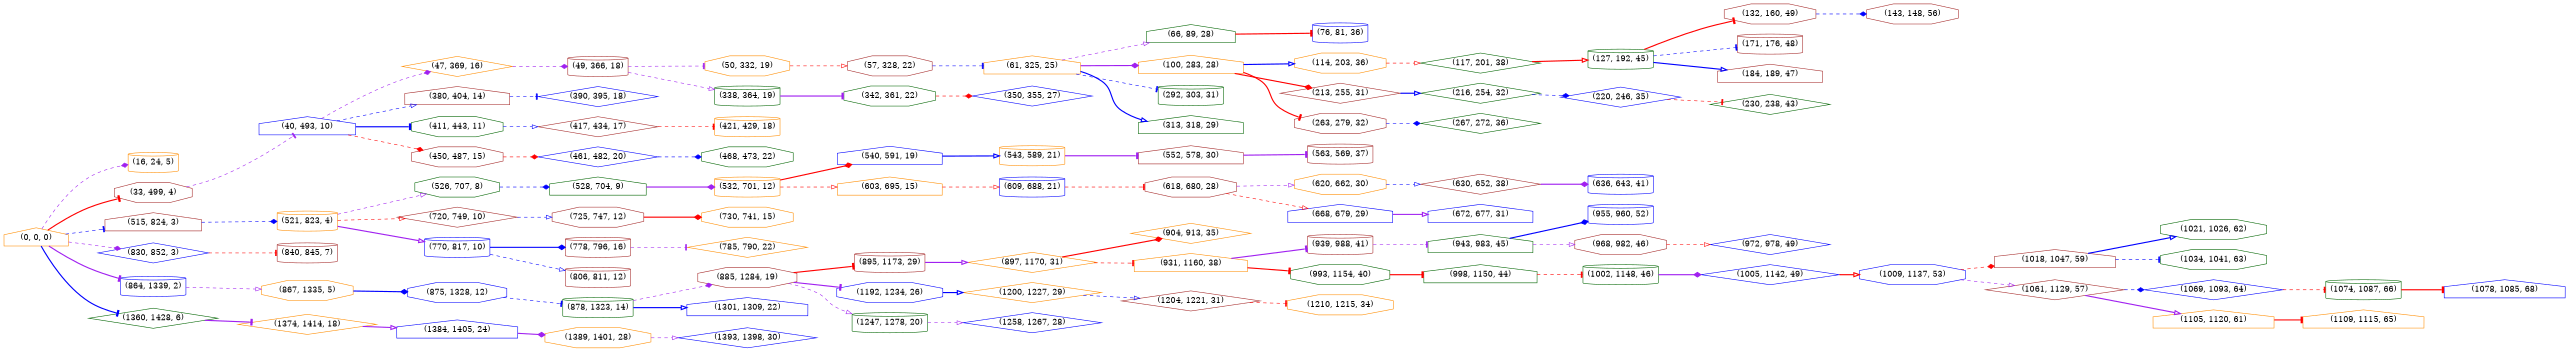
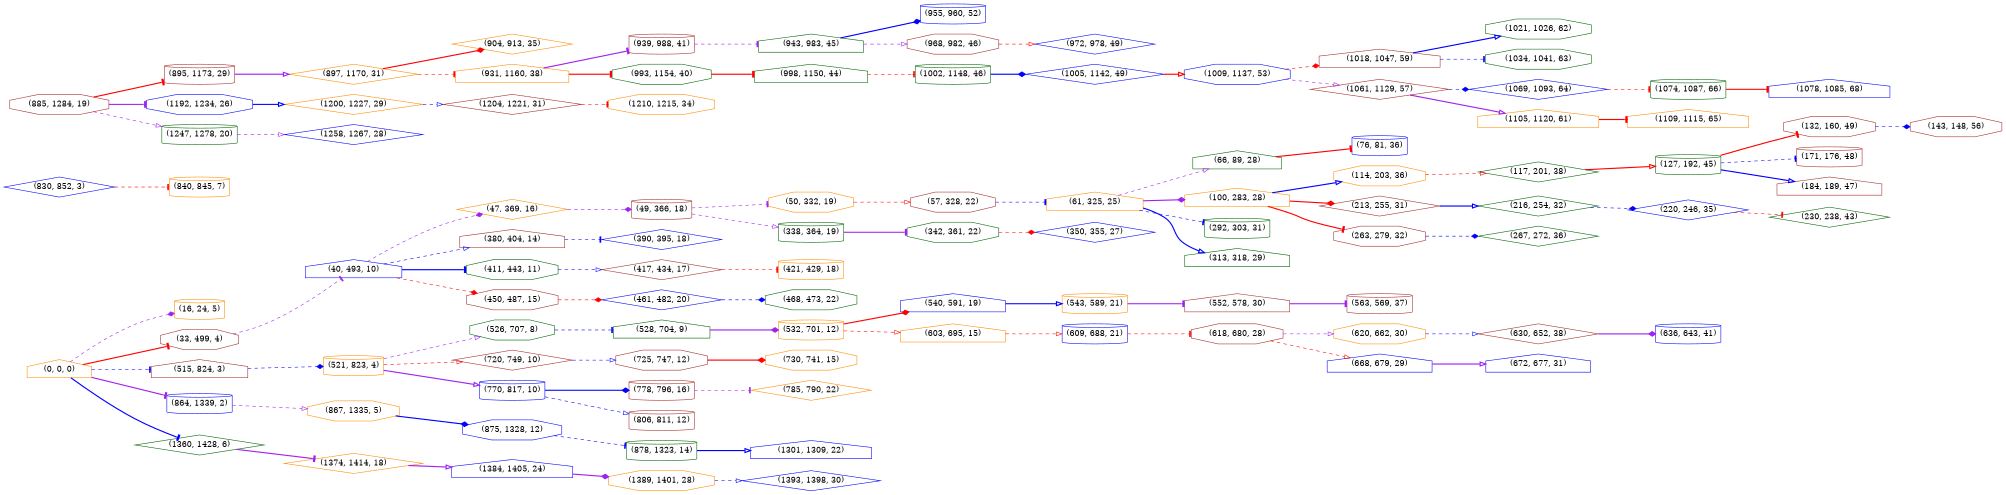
(521, 187) -> (583, 330)
(91, 245) -> none
(307, 253) -> (200, 187)
(1676, 275) -> (1005, 74)
(669, 293) -> none
(662, 338) -> (725, 481)
